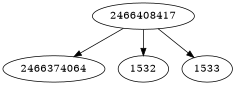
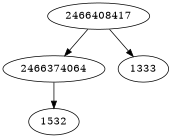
(143, 39) -> (54, 92)
(207, 69) -> (143, 69)
